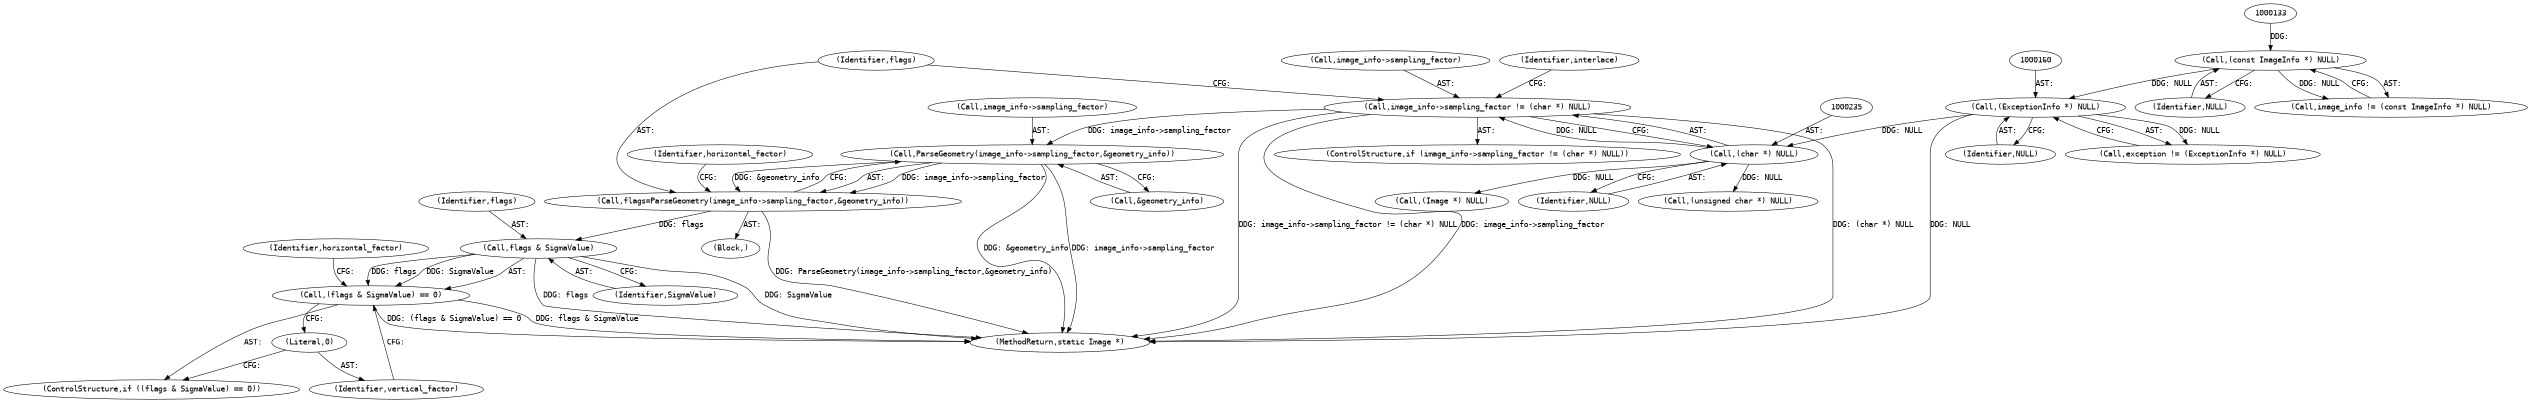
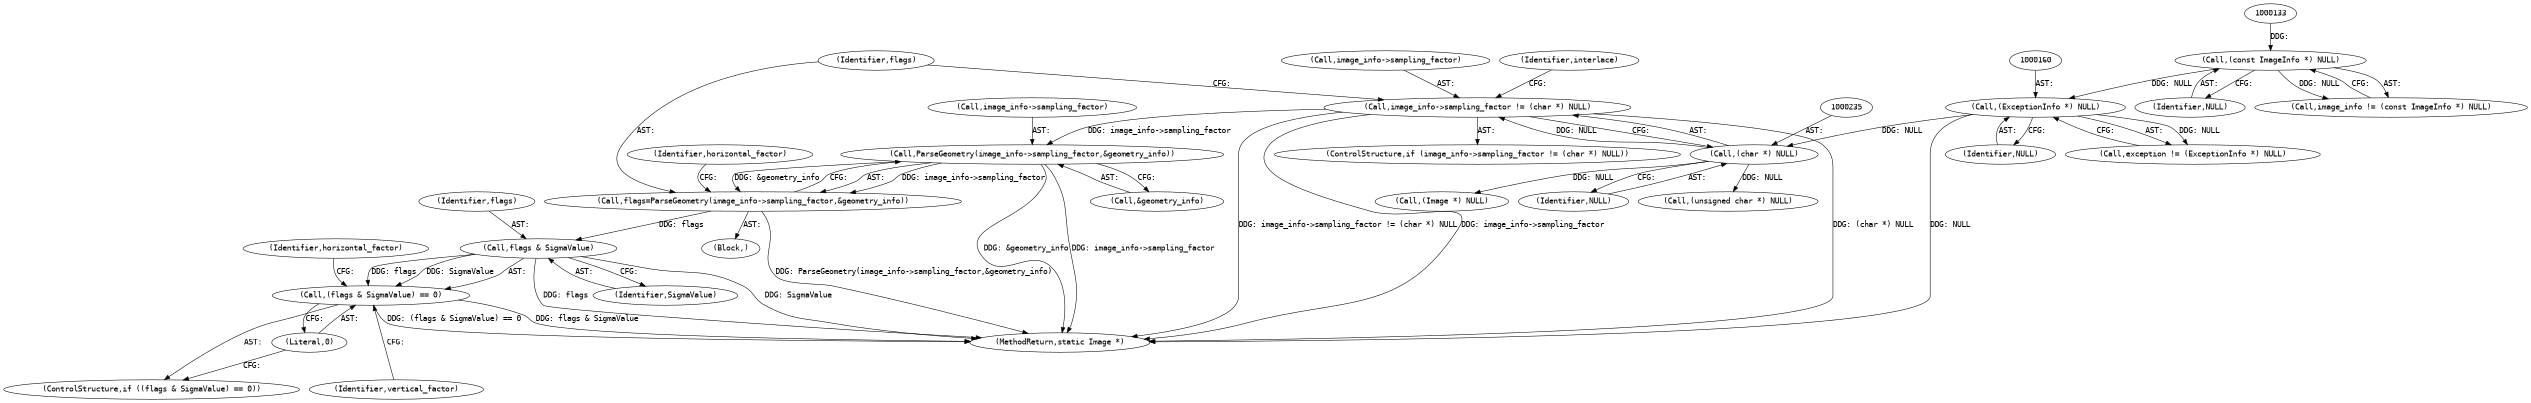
(337, 368) -> (334, 320)
